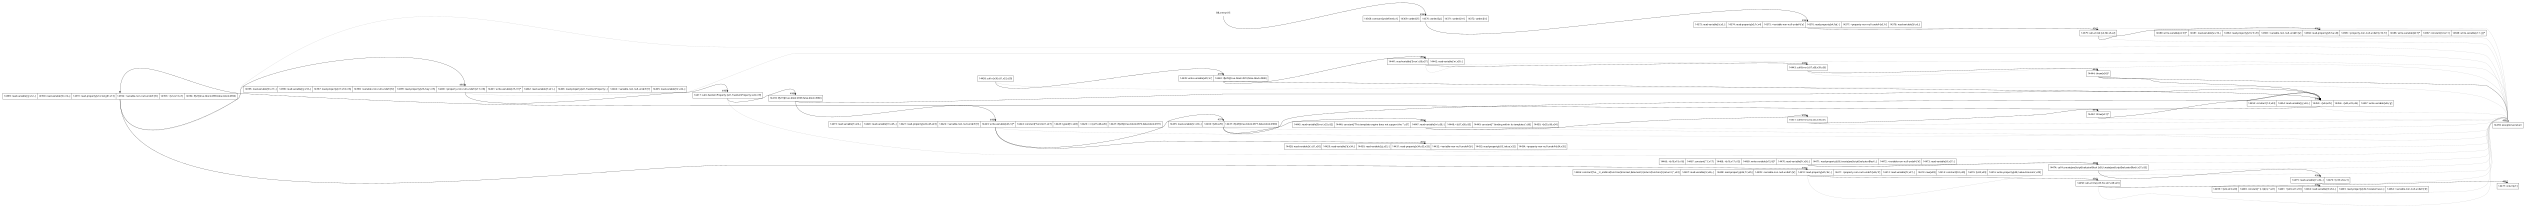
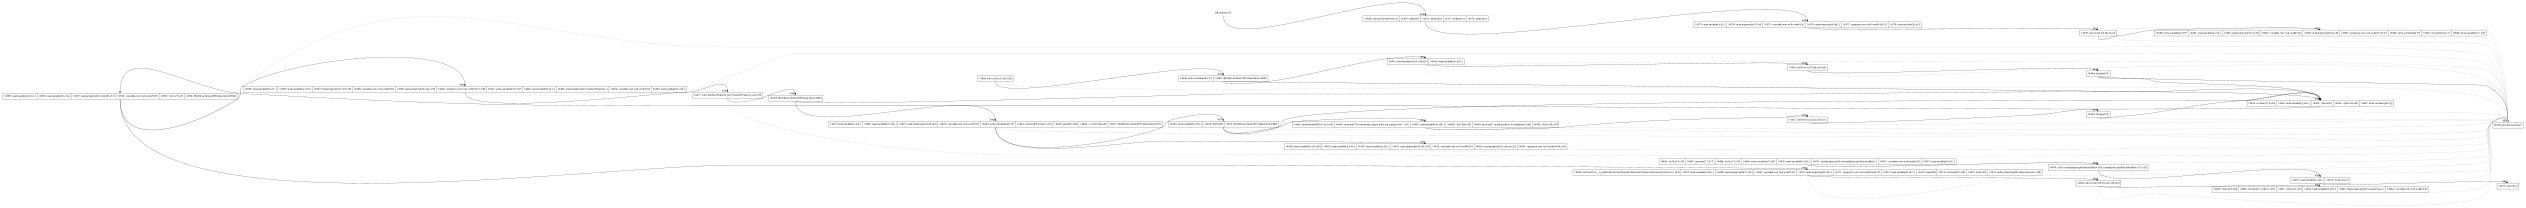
(1223, 13) -> (1223, 13)
